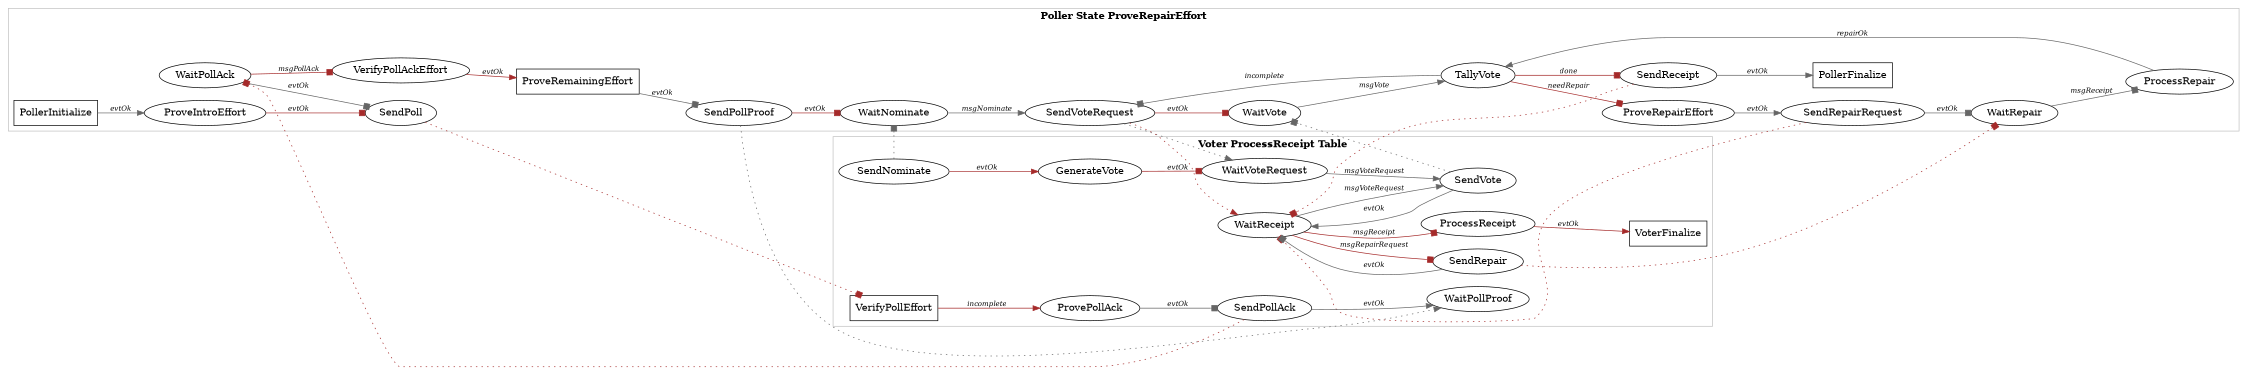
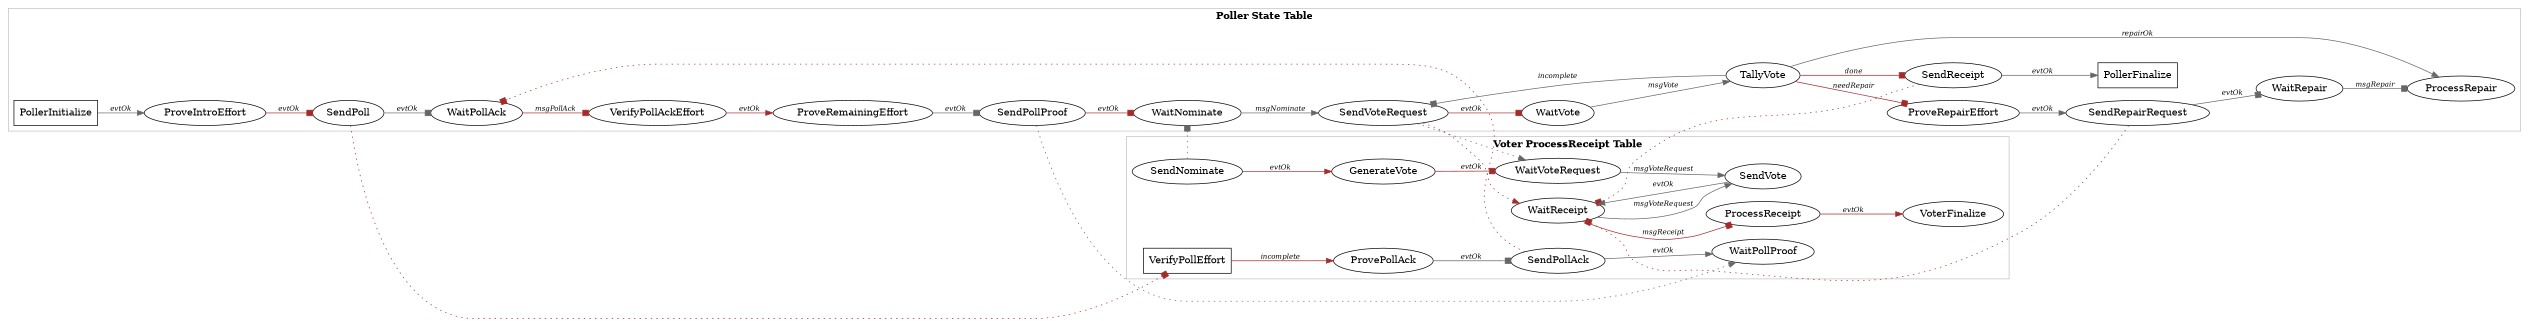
(1124, 16) -> (1264, 16)
(1834, 38) -> (2113, 38)
(578, 82) -> (853, 113)
(2092, 91) -> (2375, 85)
(303, 94) -> (404, 113)
(1374, 148) -> none
(1668, 234) -> (1953, 214)
(1478, 261) -> none
